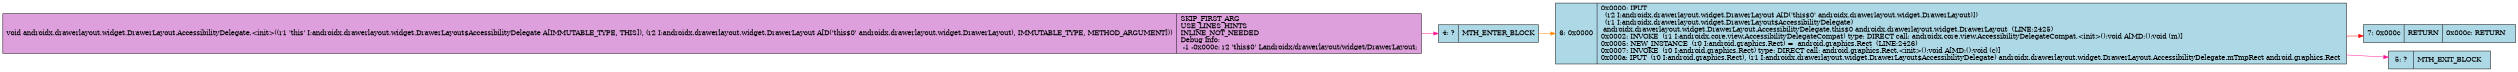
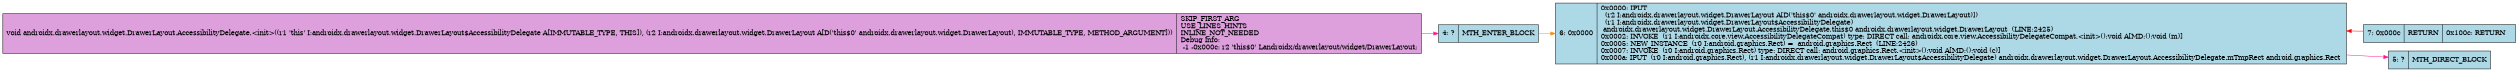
(2479, 33) -> (2479, 33)
(2353, 36) -> (2357, 31)
(2449, 60) -> (2449, 60)
